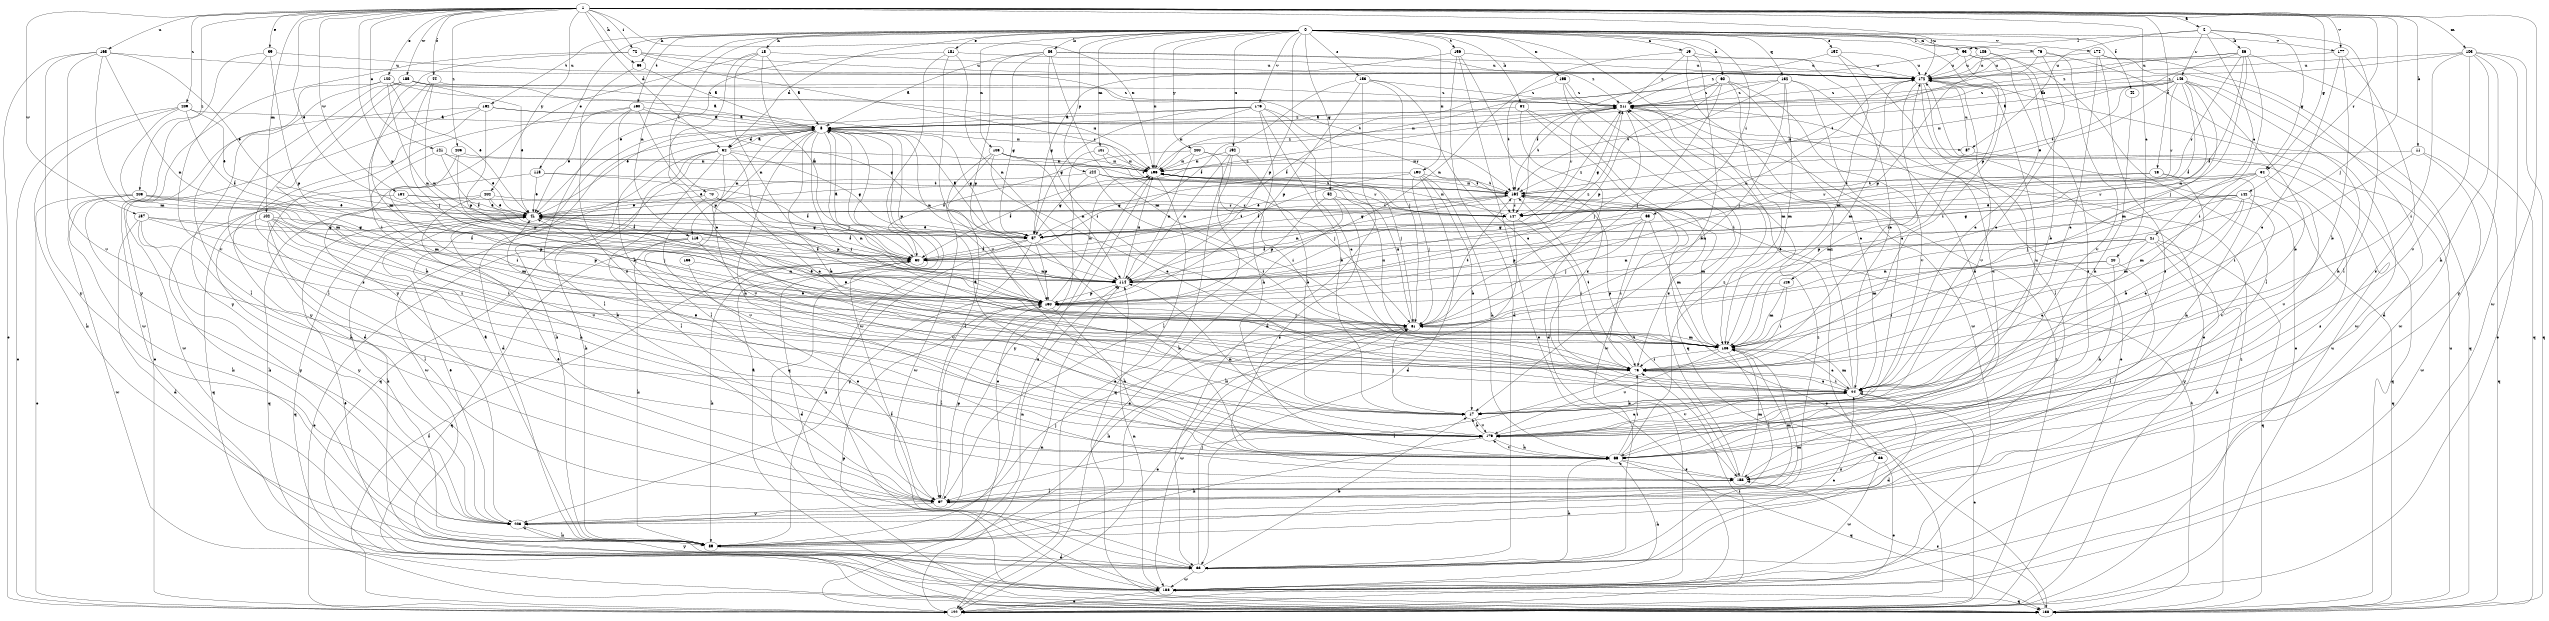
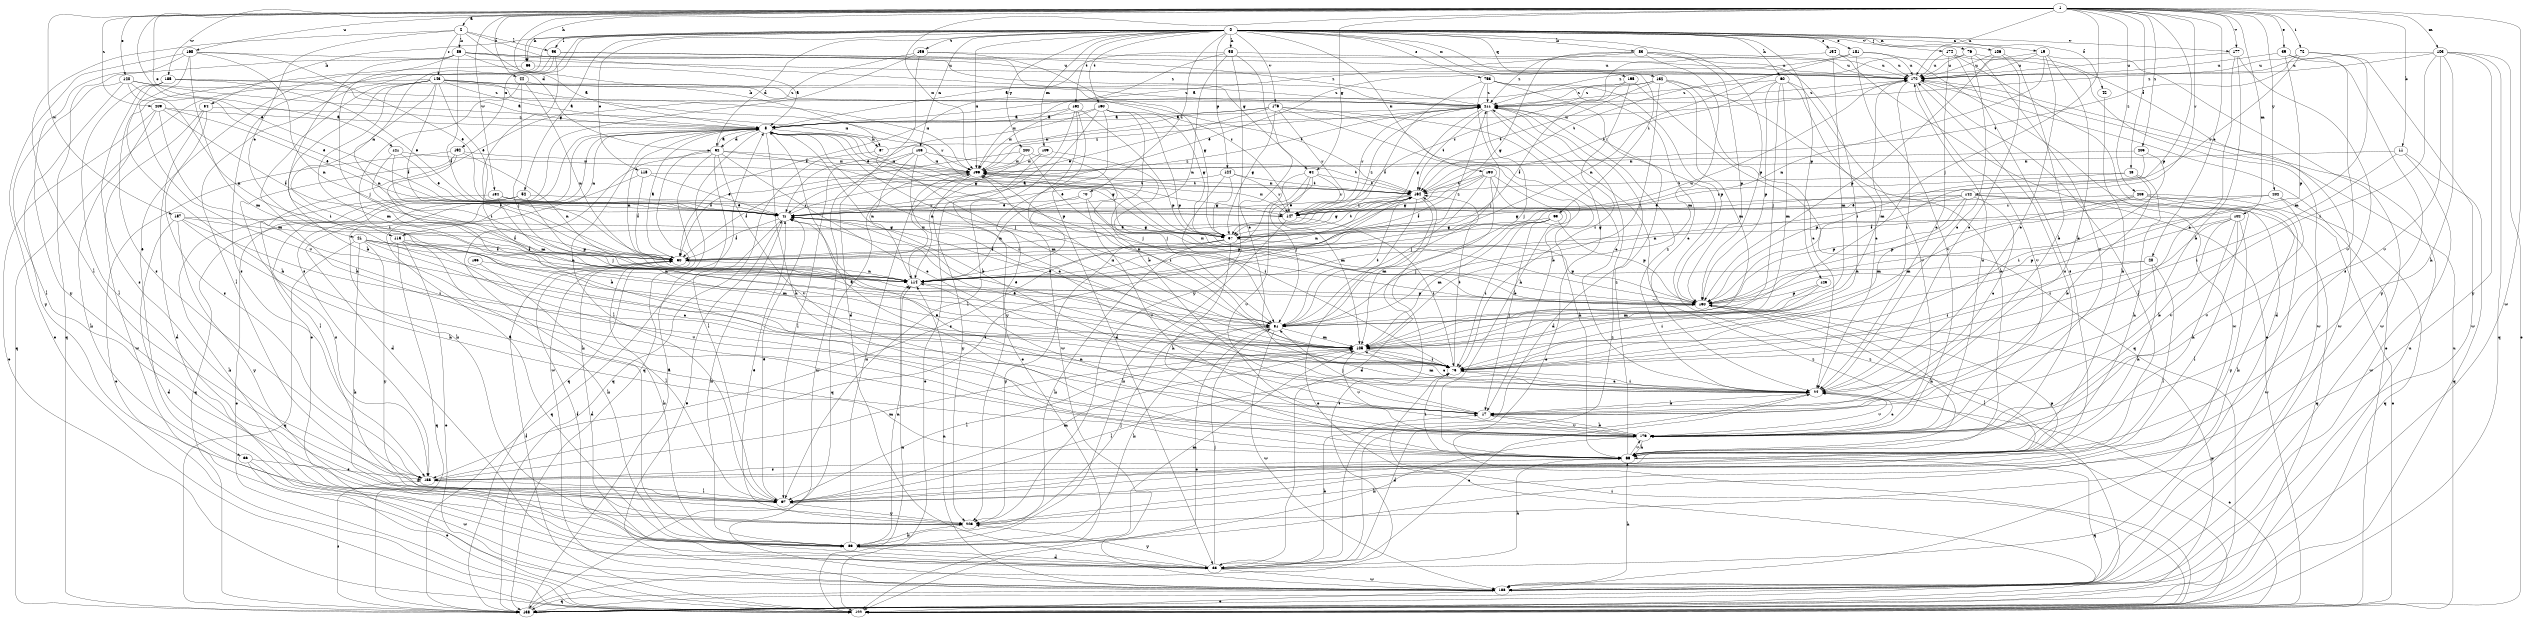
(764, 52) -> (1231, 52)
(1363, 79) -> (1488, 79)
(1537, 140) -> (1455, 140)
(1101, 151) -> (1045, 151)
(500, 208) -> none
(858, 382) -> (666, 382)
